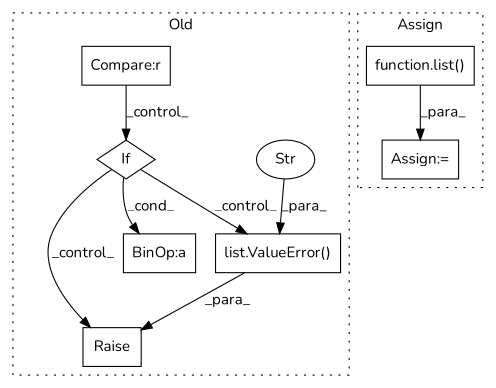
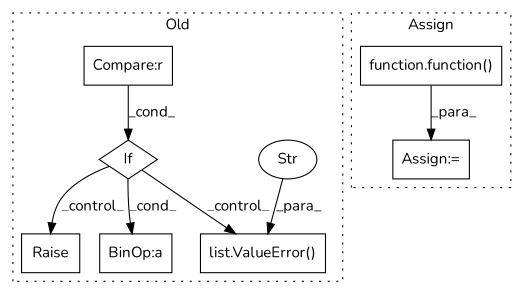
(420, 66) -> (431, 66)
(157, 113) -> (152, 113)
(198, 299) -> none
